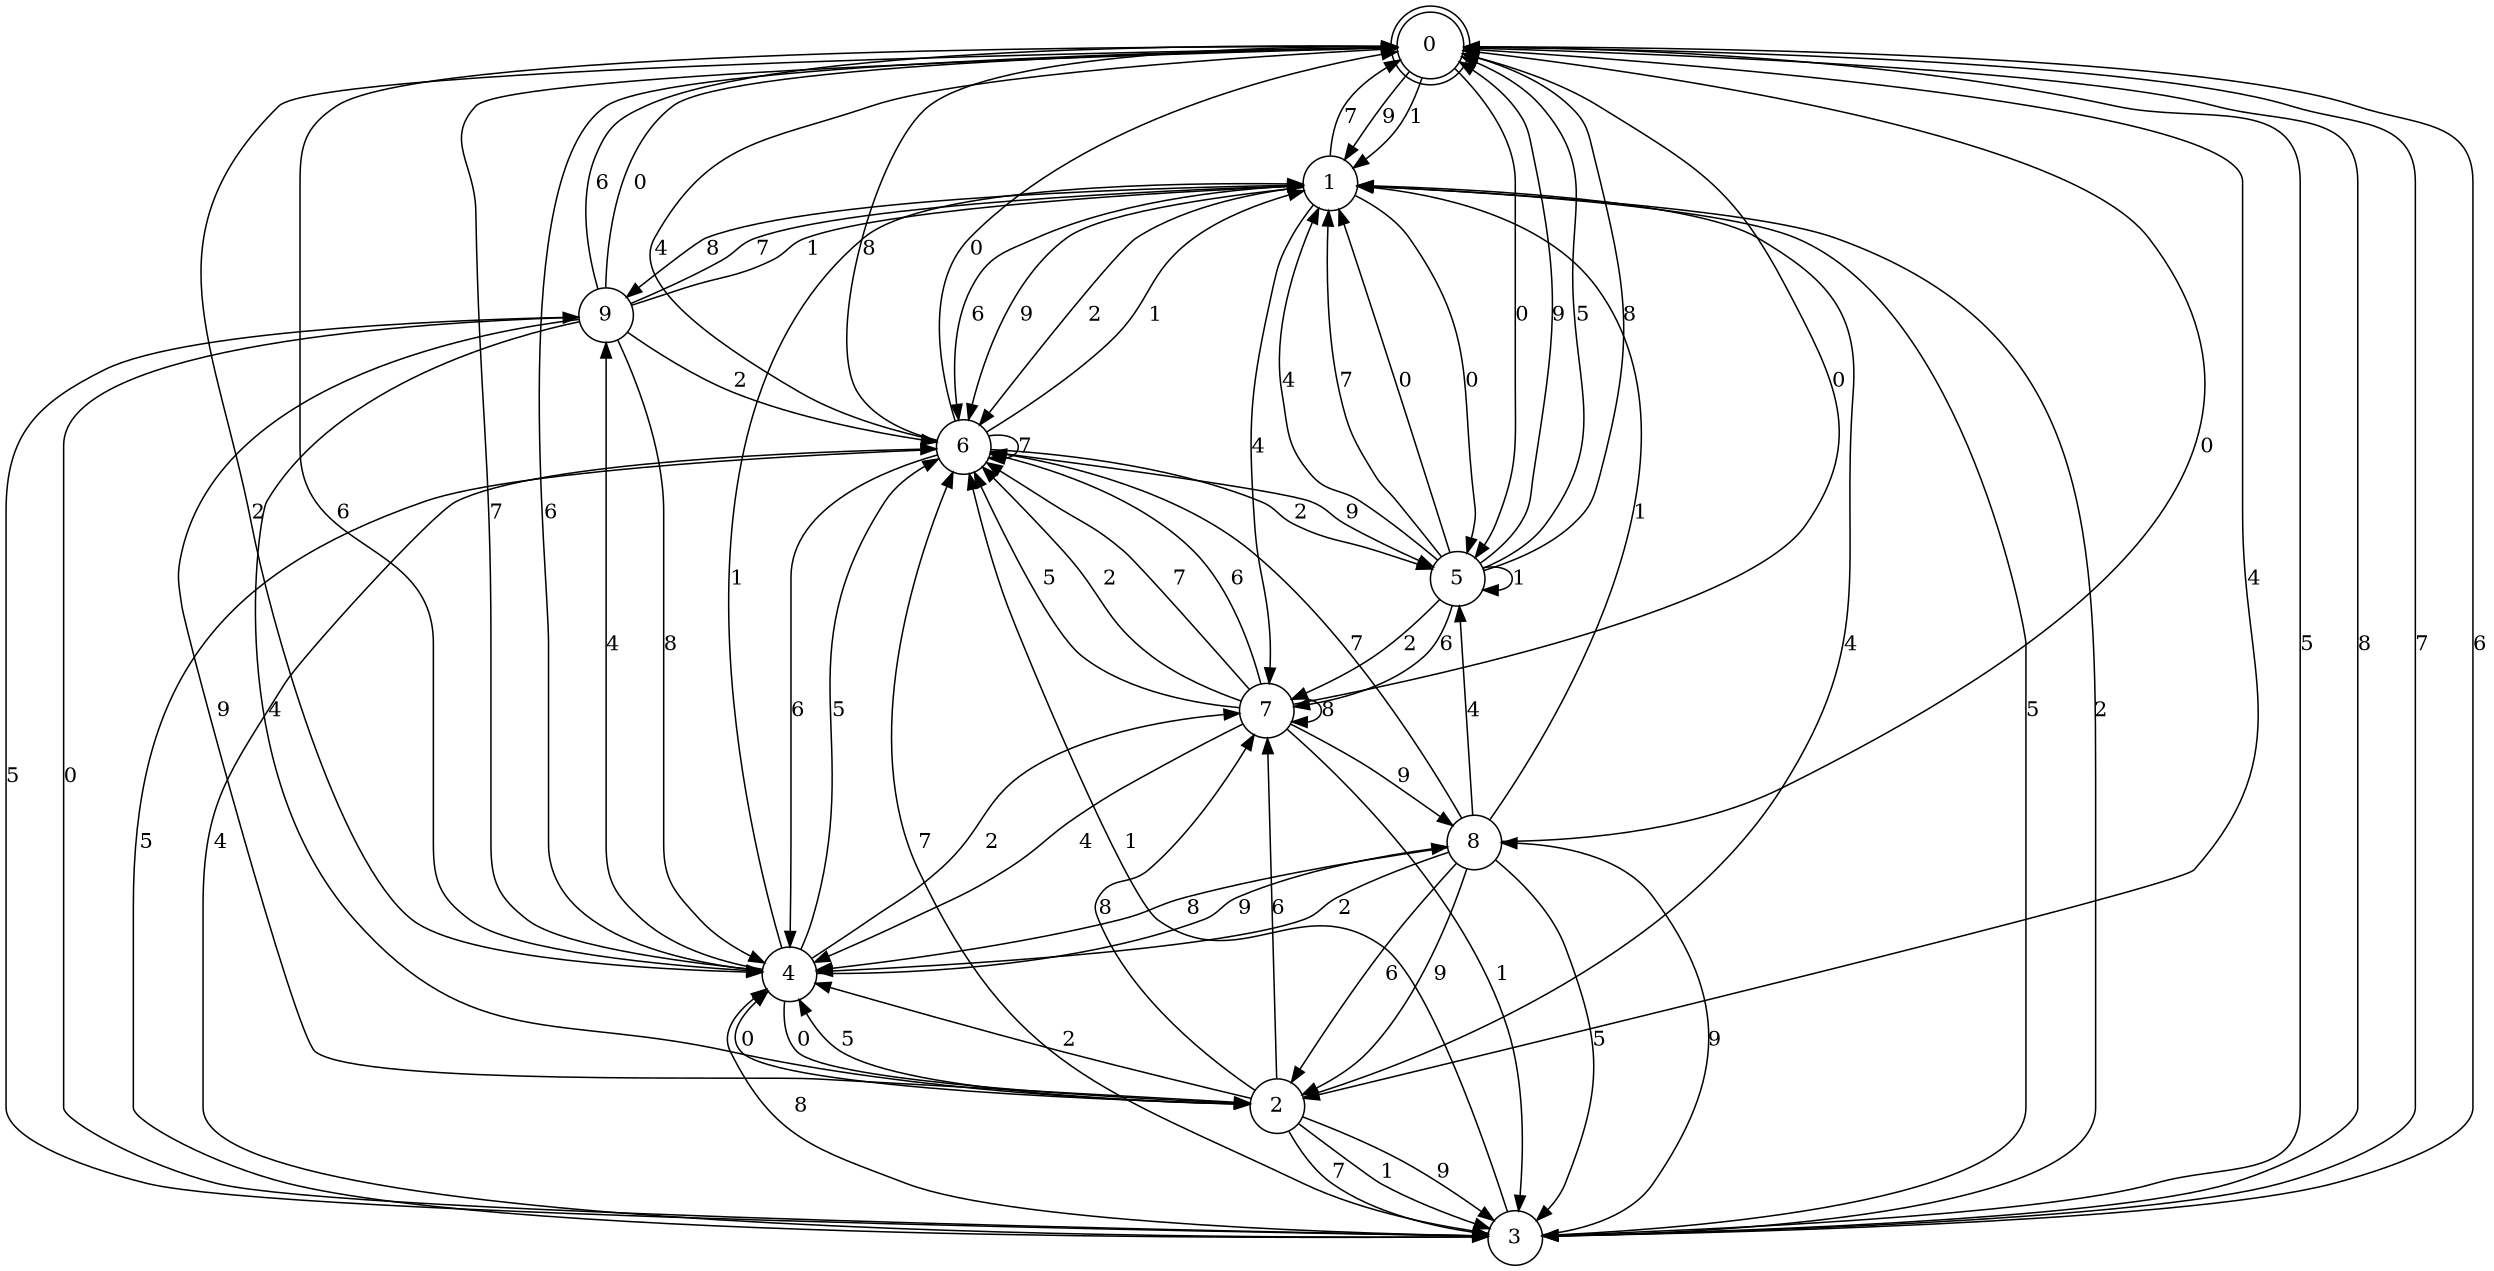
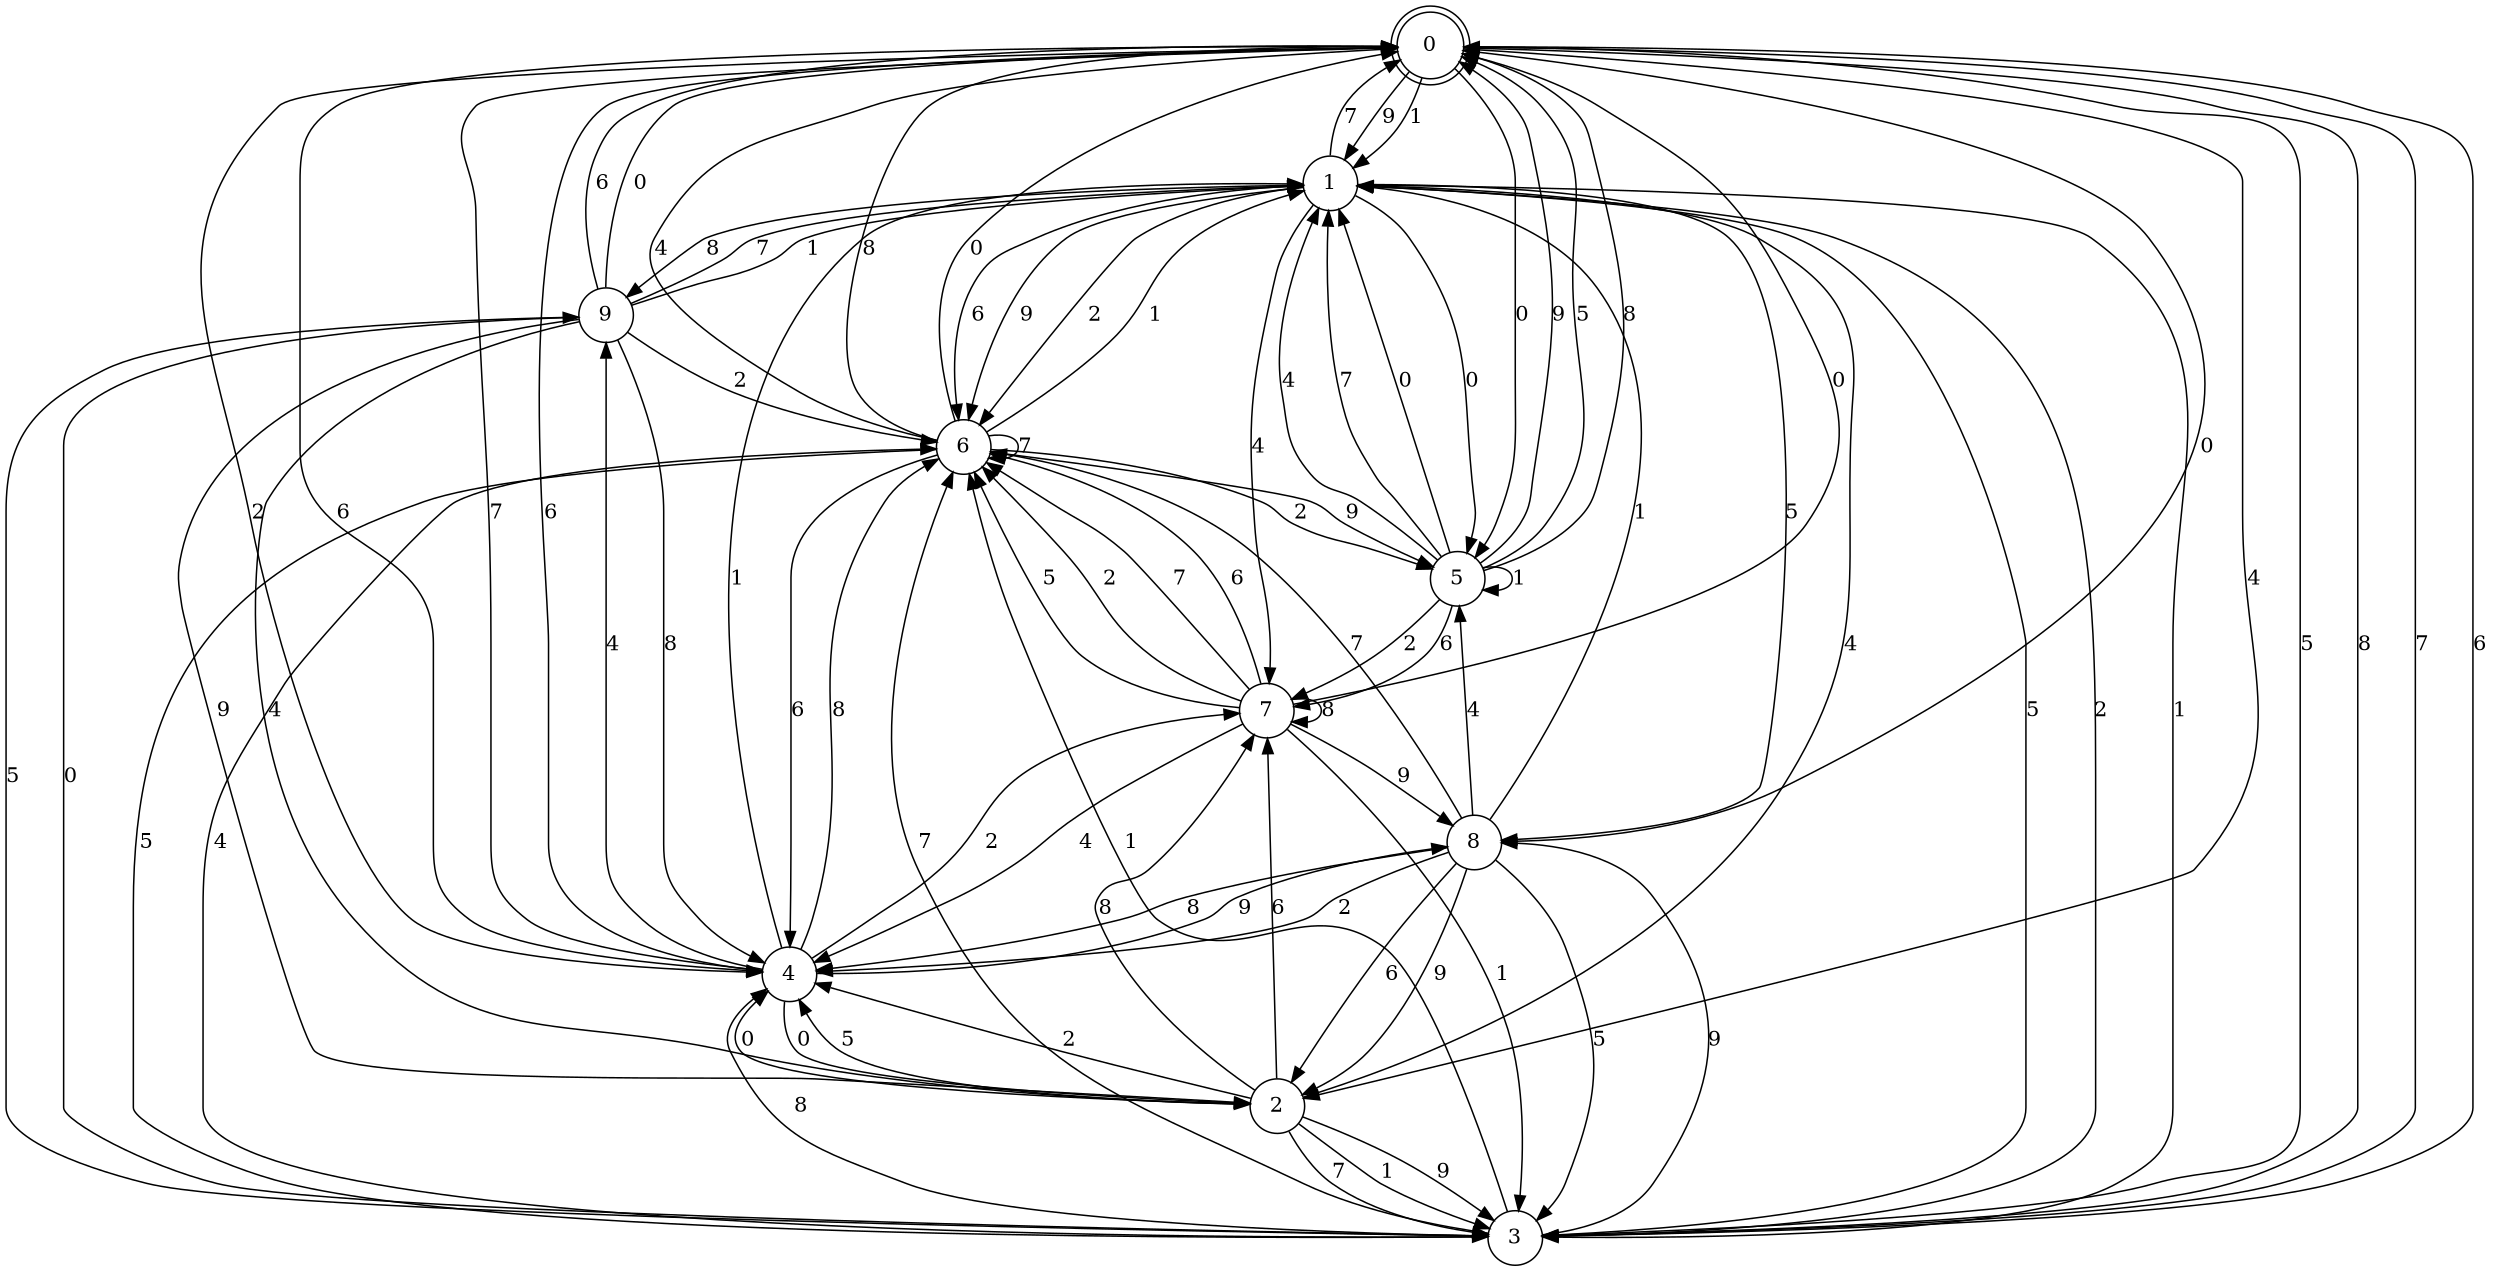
none -> (1785, 444)
none -> (2174, 620)
(839, 711) -> (839, 711)
